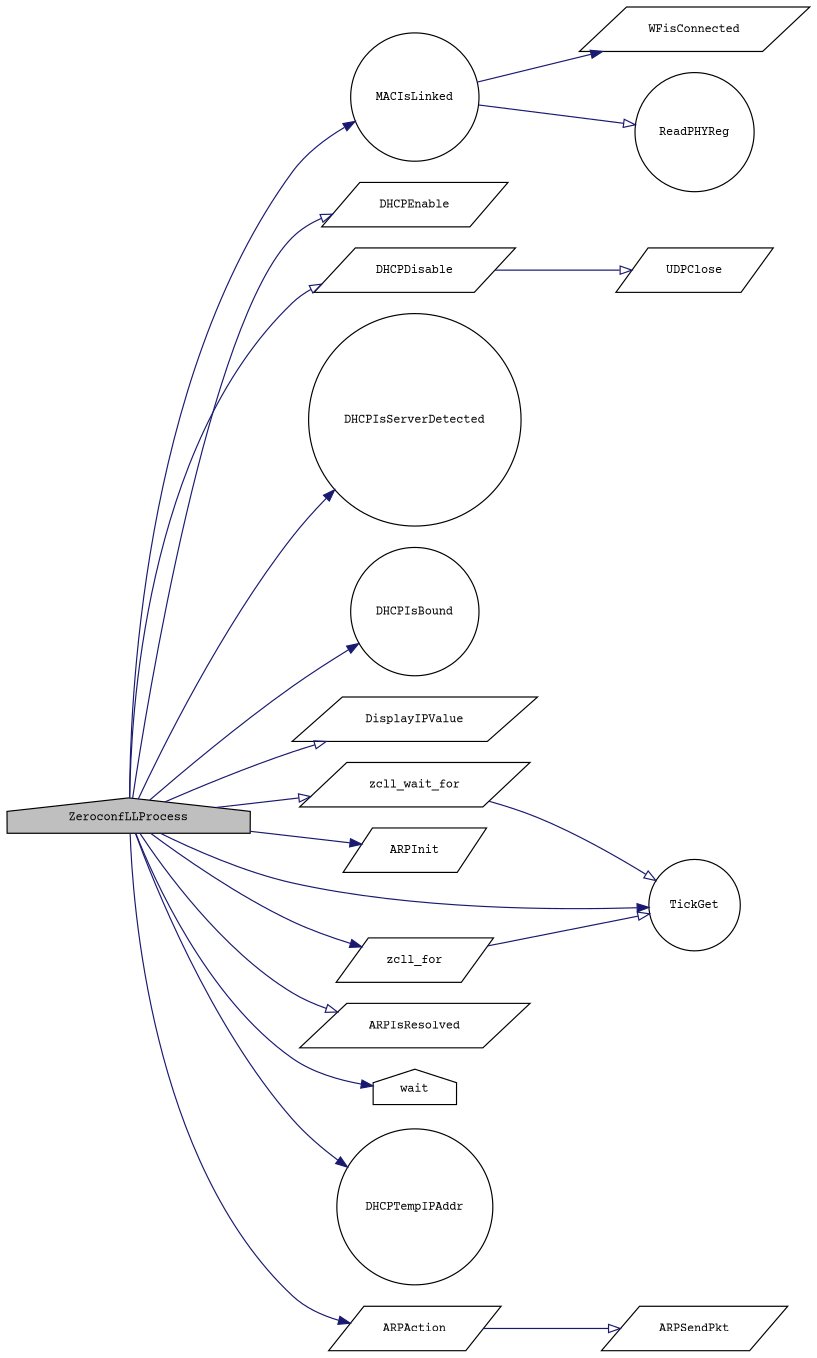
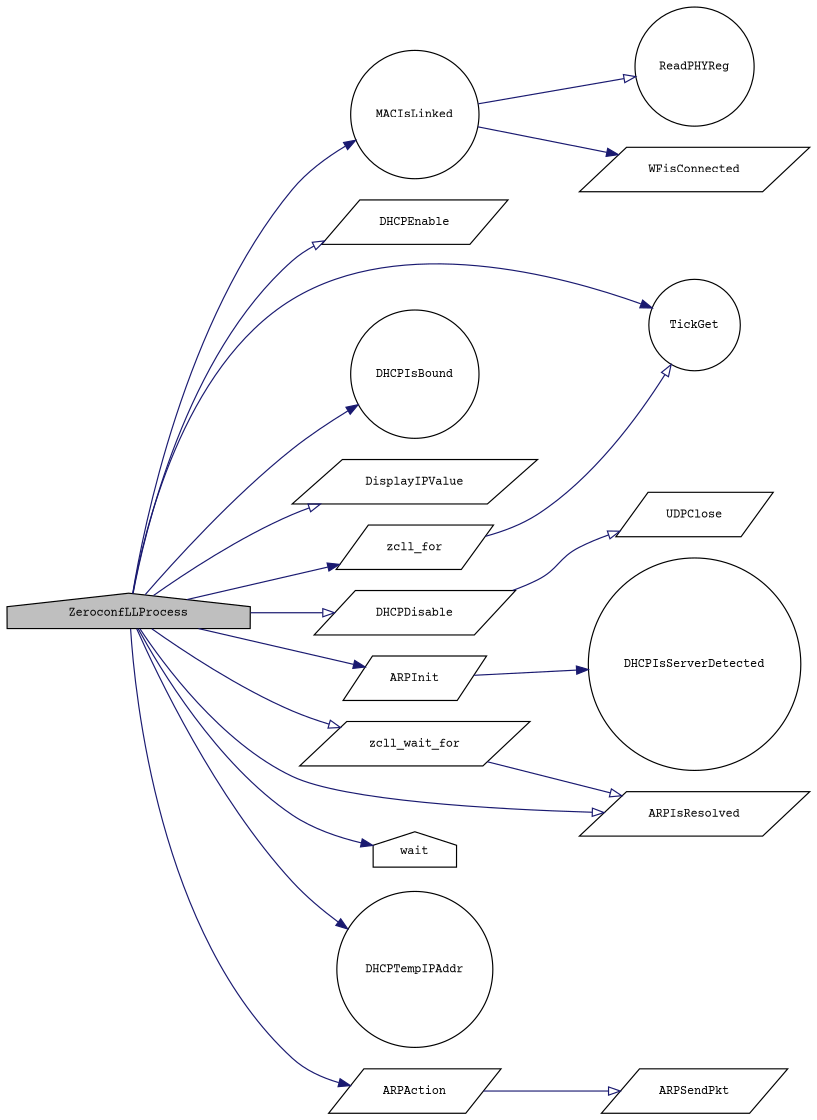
(222, 642) -> (525, 673)
(570, 832) -> (549, 777)
